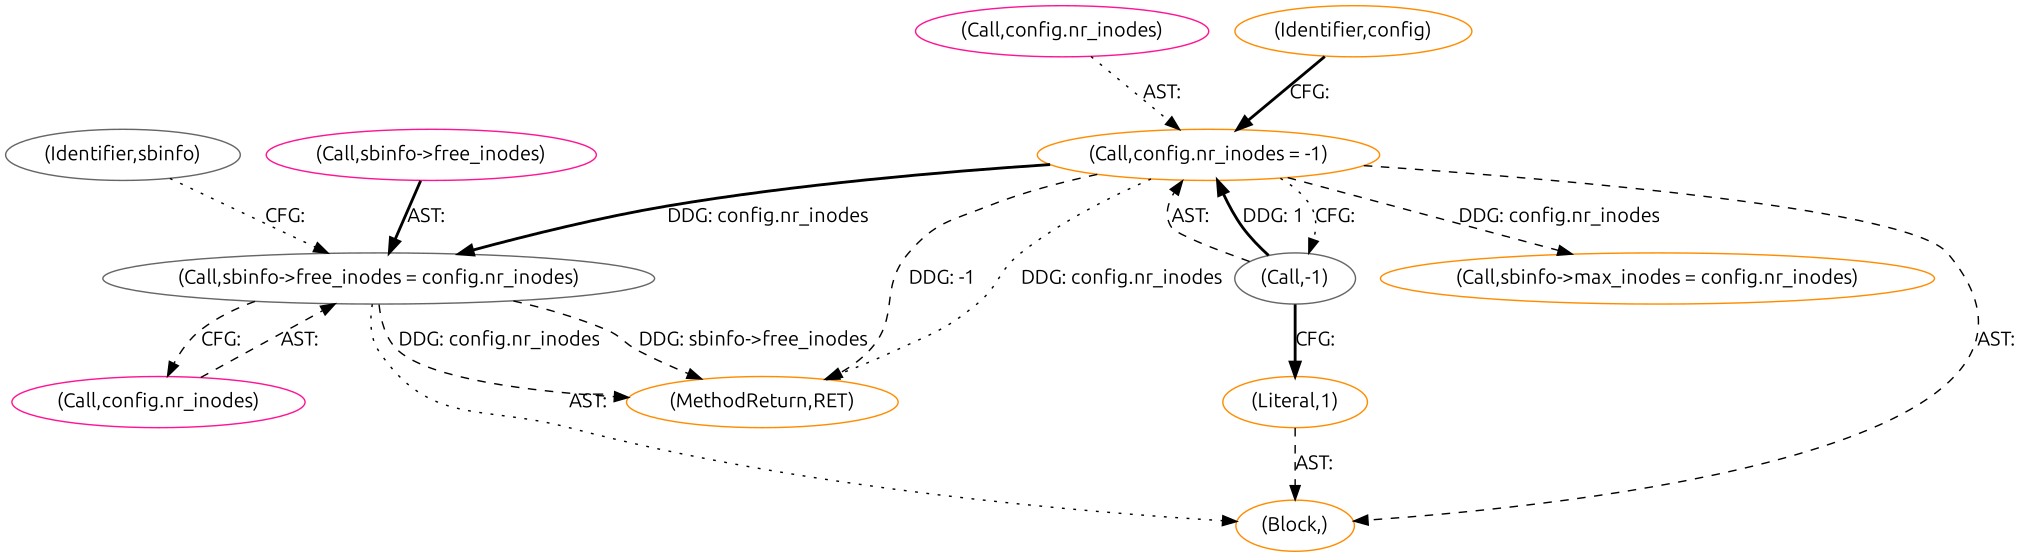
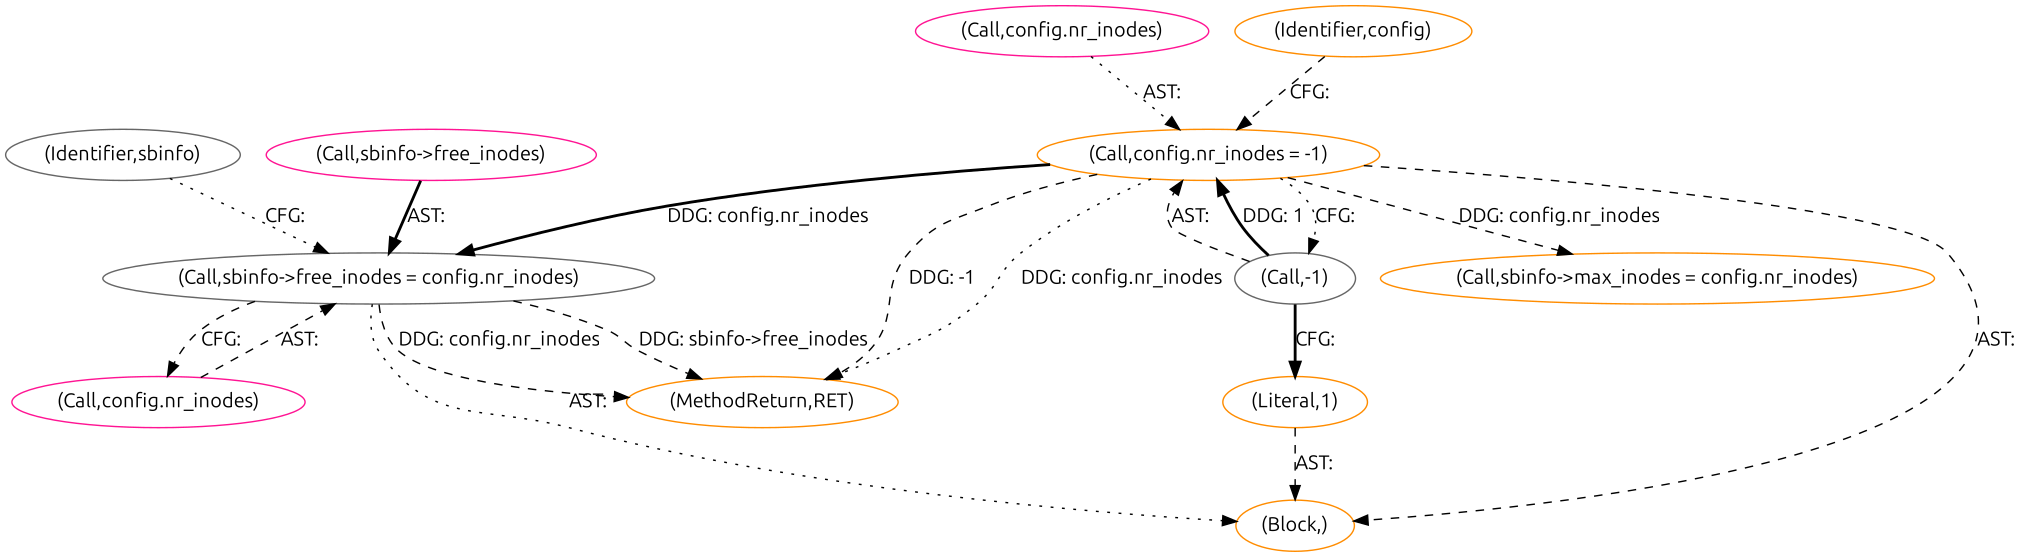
(1287, 88) -> (1287, 88)
